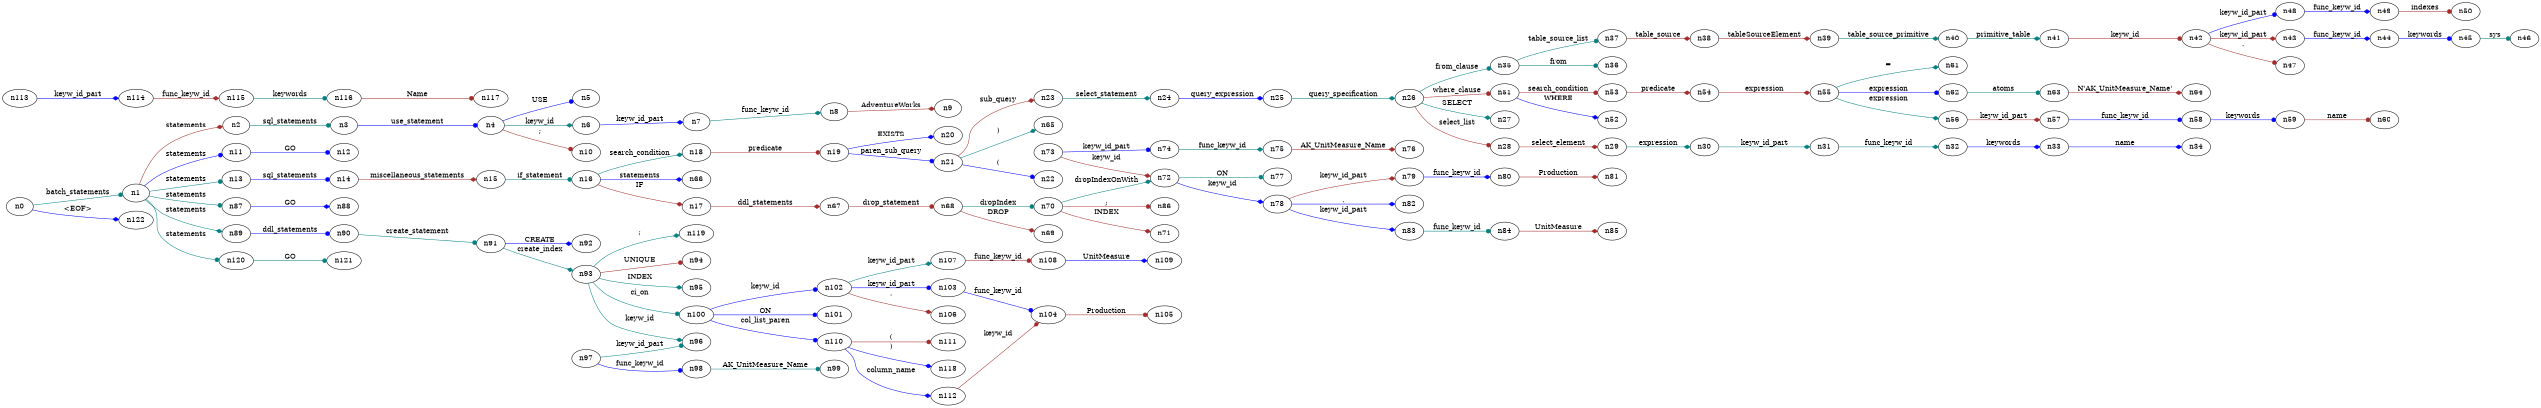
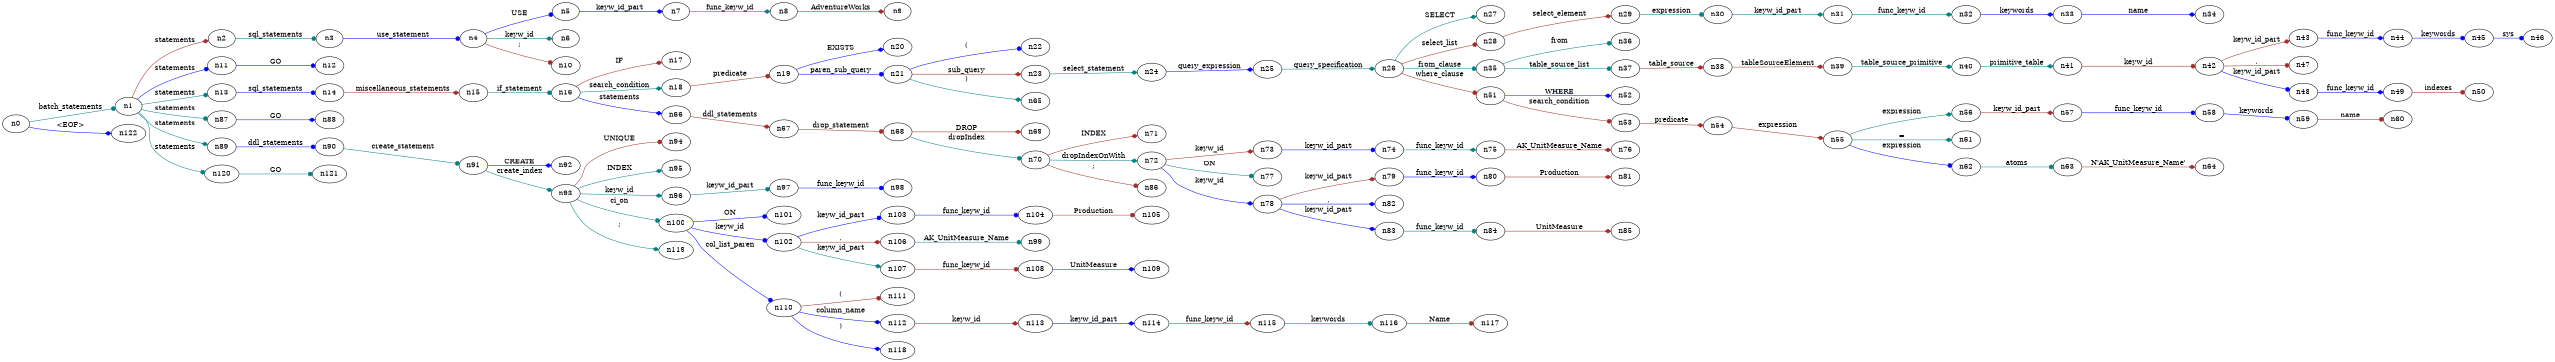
(2493, 39) -> (2506, 38)
(638, 124) -> (618, 12)
(1655, 147) -> (1670, 15)
(1102, 168) -> (1207, 156)
(762, 207) -> (727, 121)
(640, 353) -> (728, 192)
(996, 357) -> (963, 323)
(763, 369) -> (966, 242)
